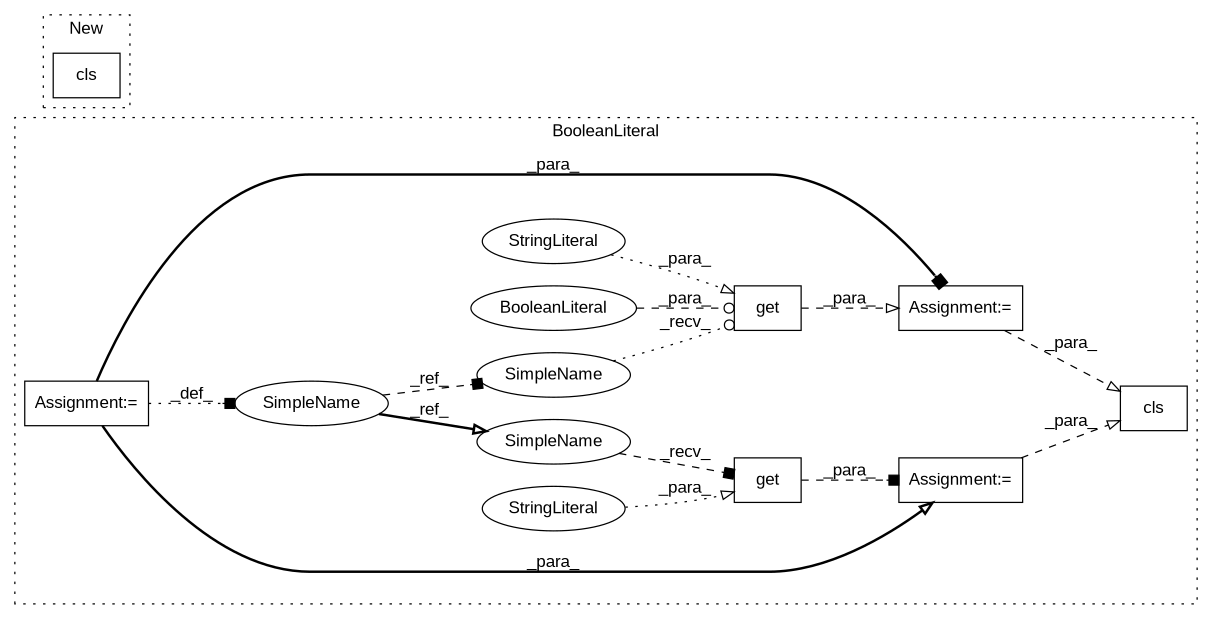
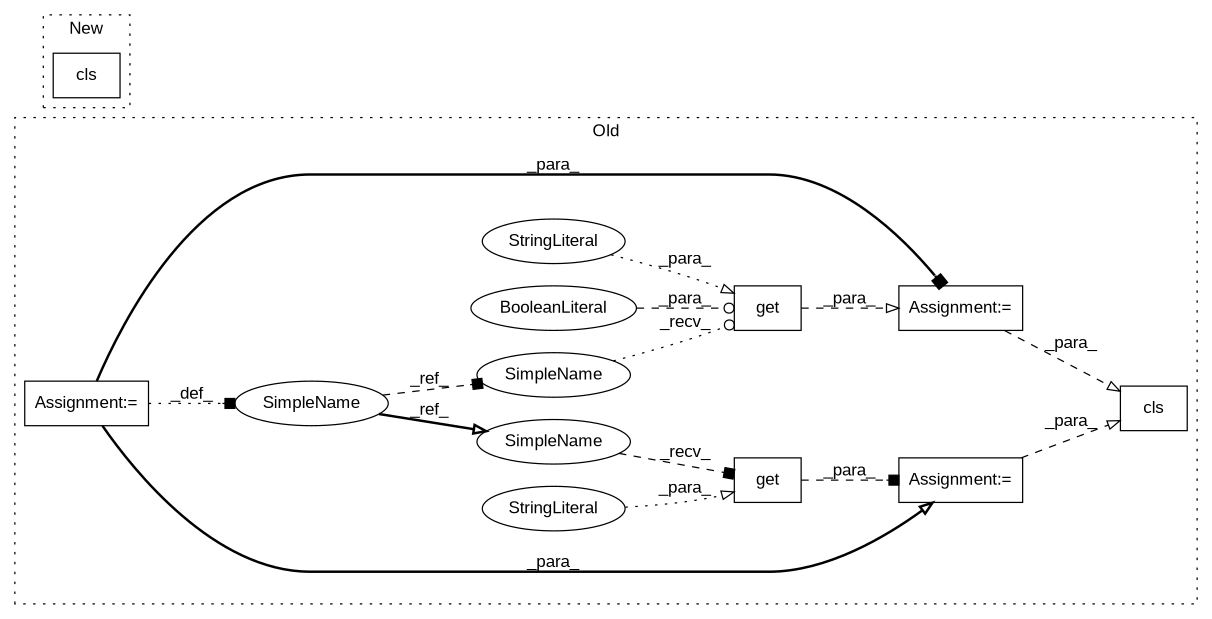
(606, 132) -> (606, 132)
